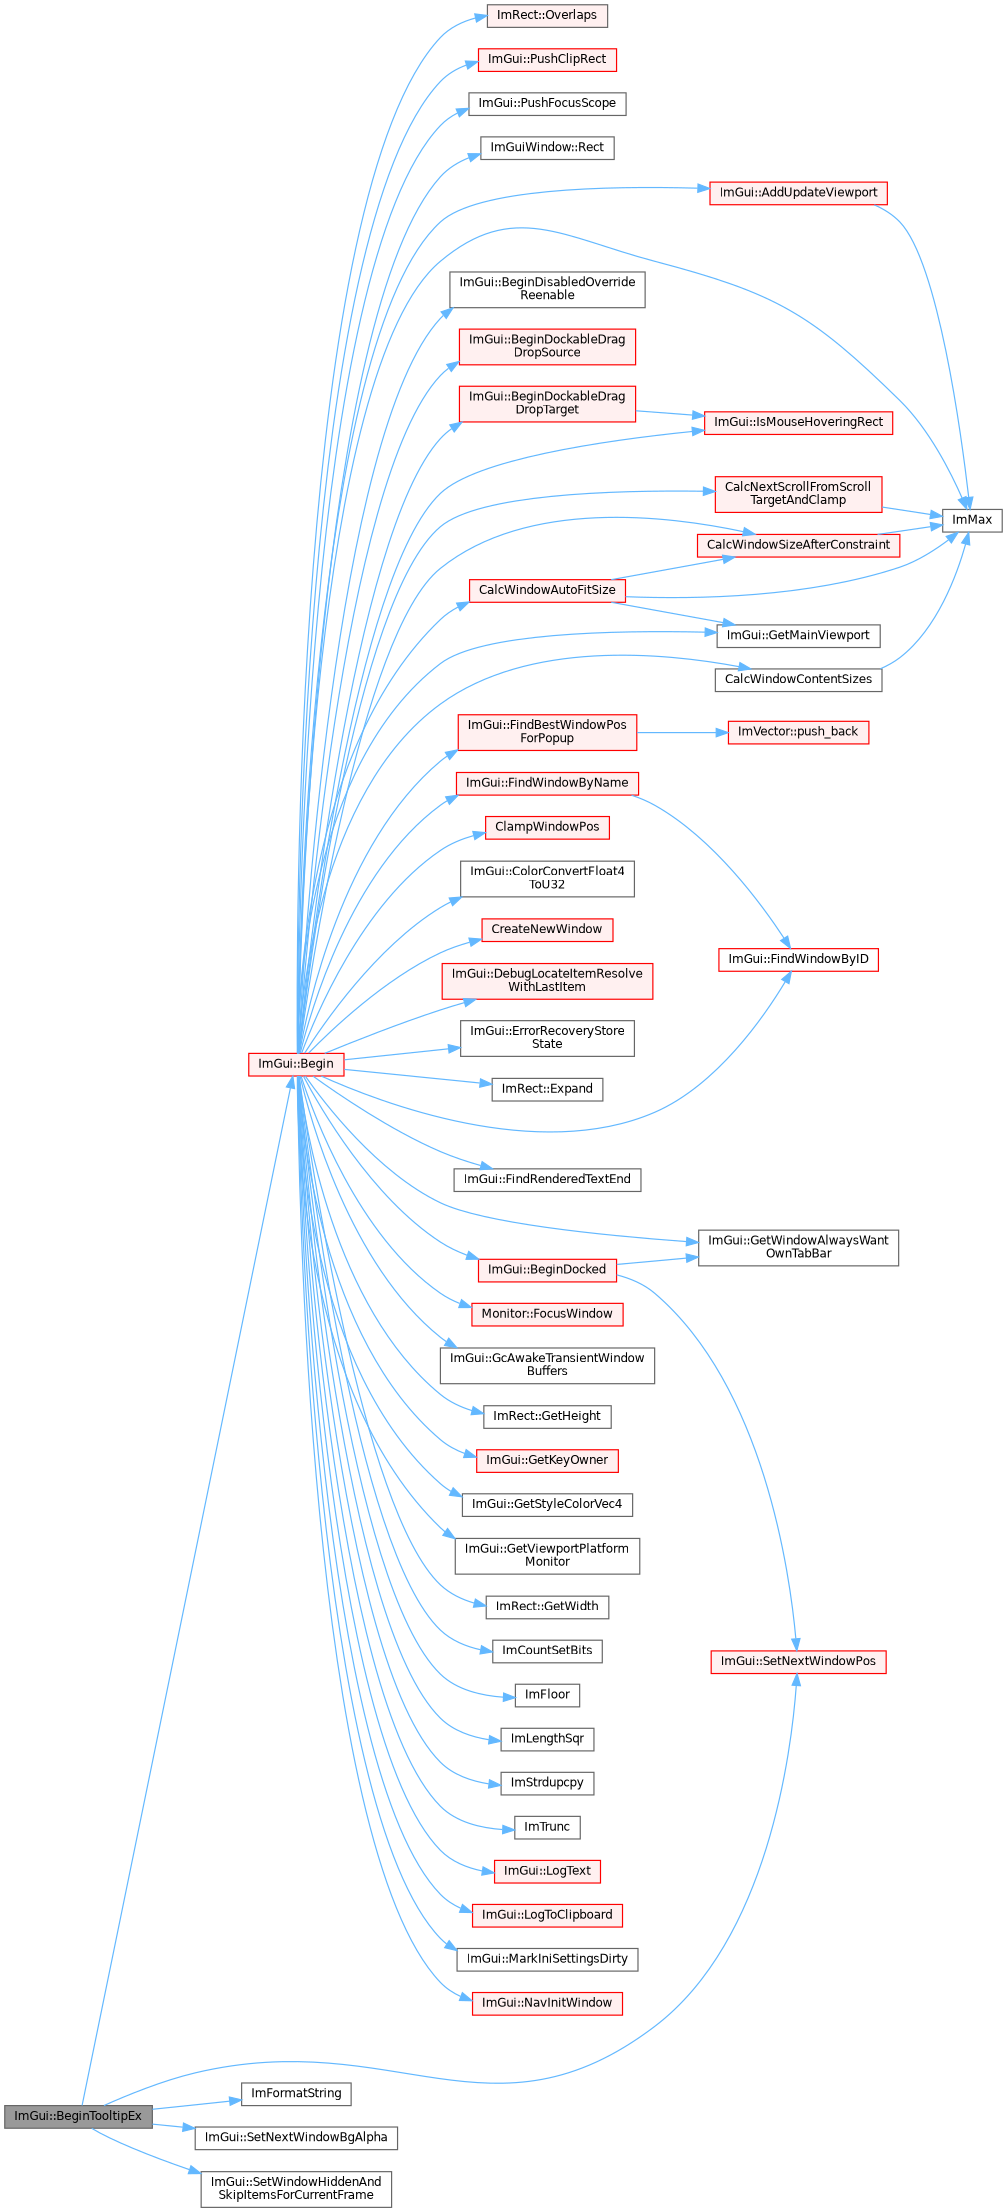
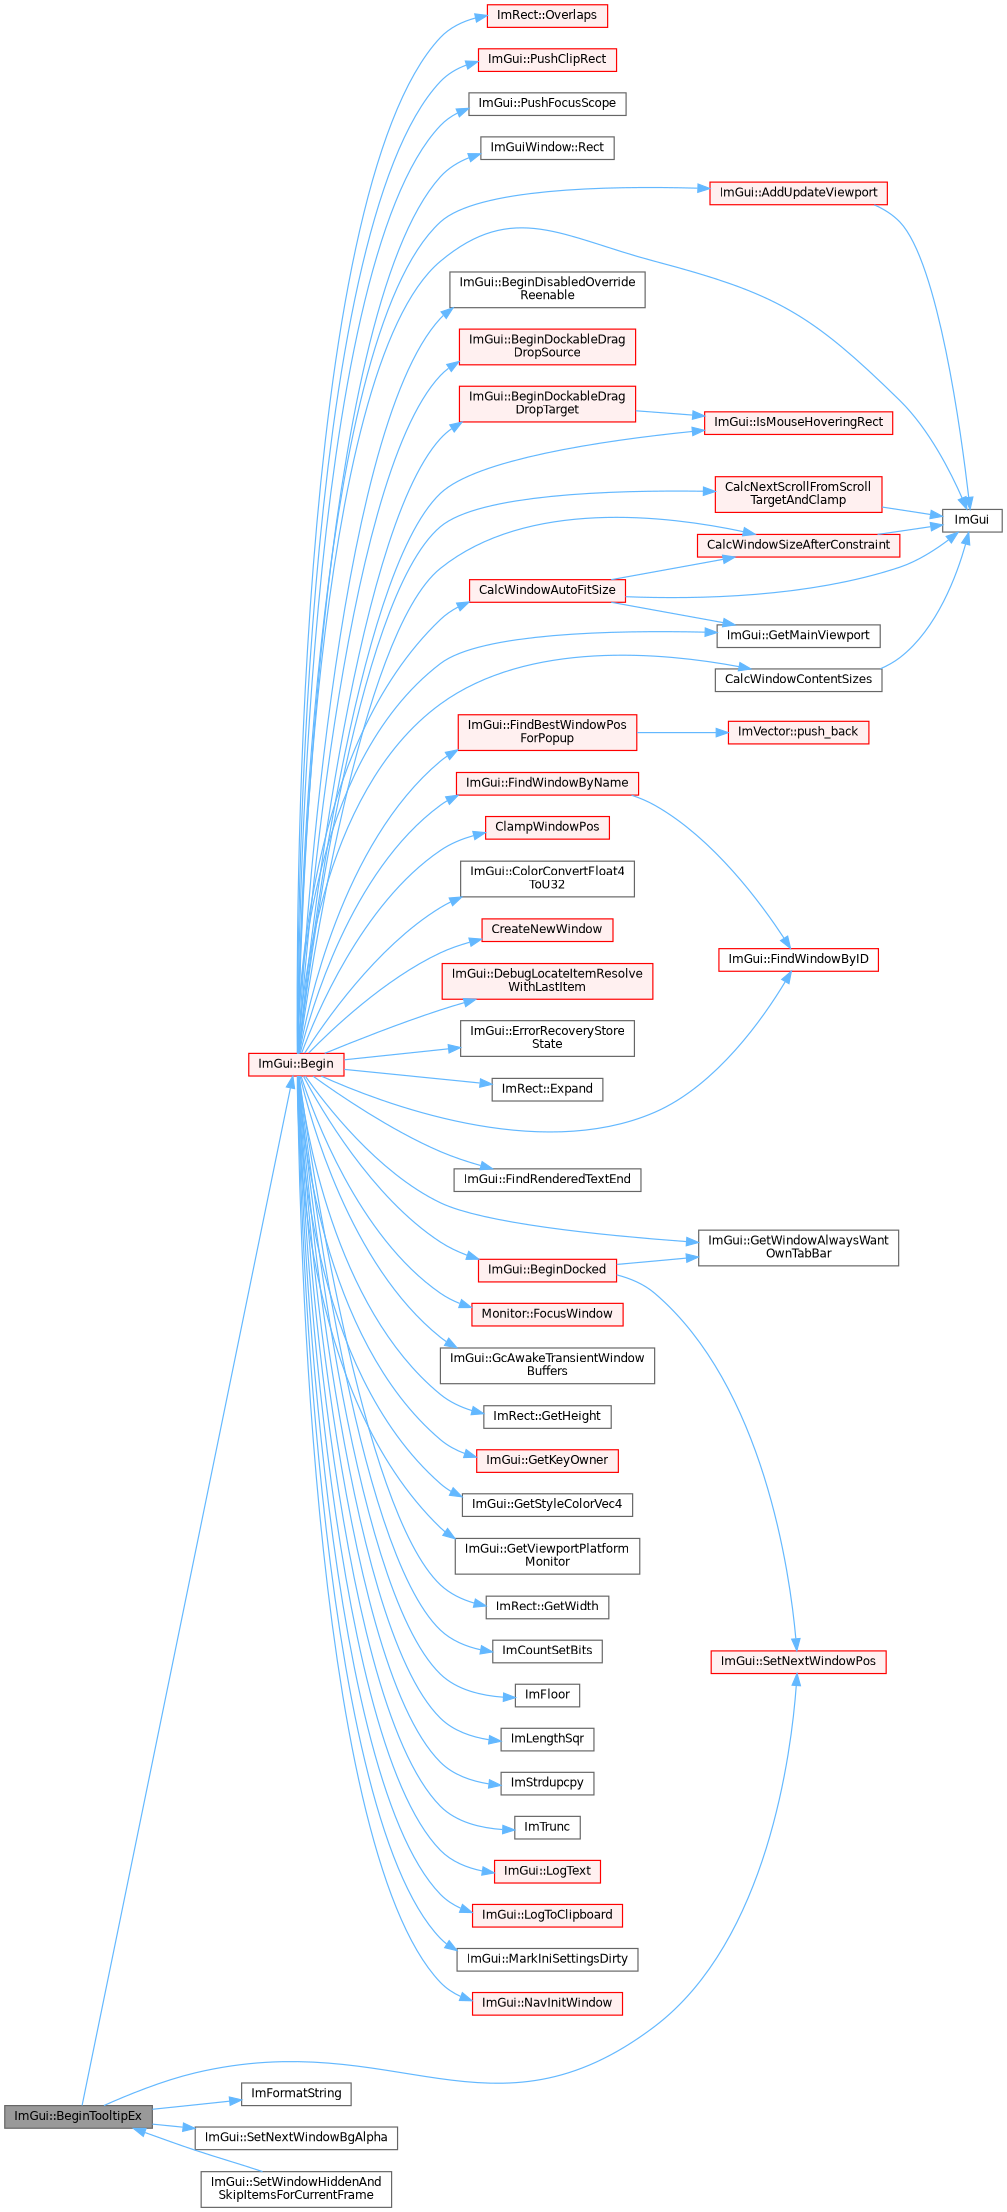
(548, 16) -> (548, 16)
(972, 521) -> (972, 521)
(140, 2151) -> (204, 2153)
